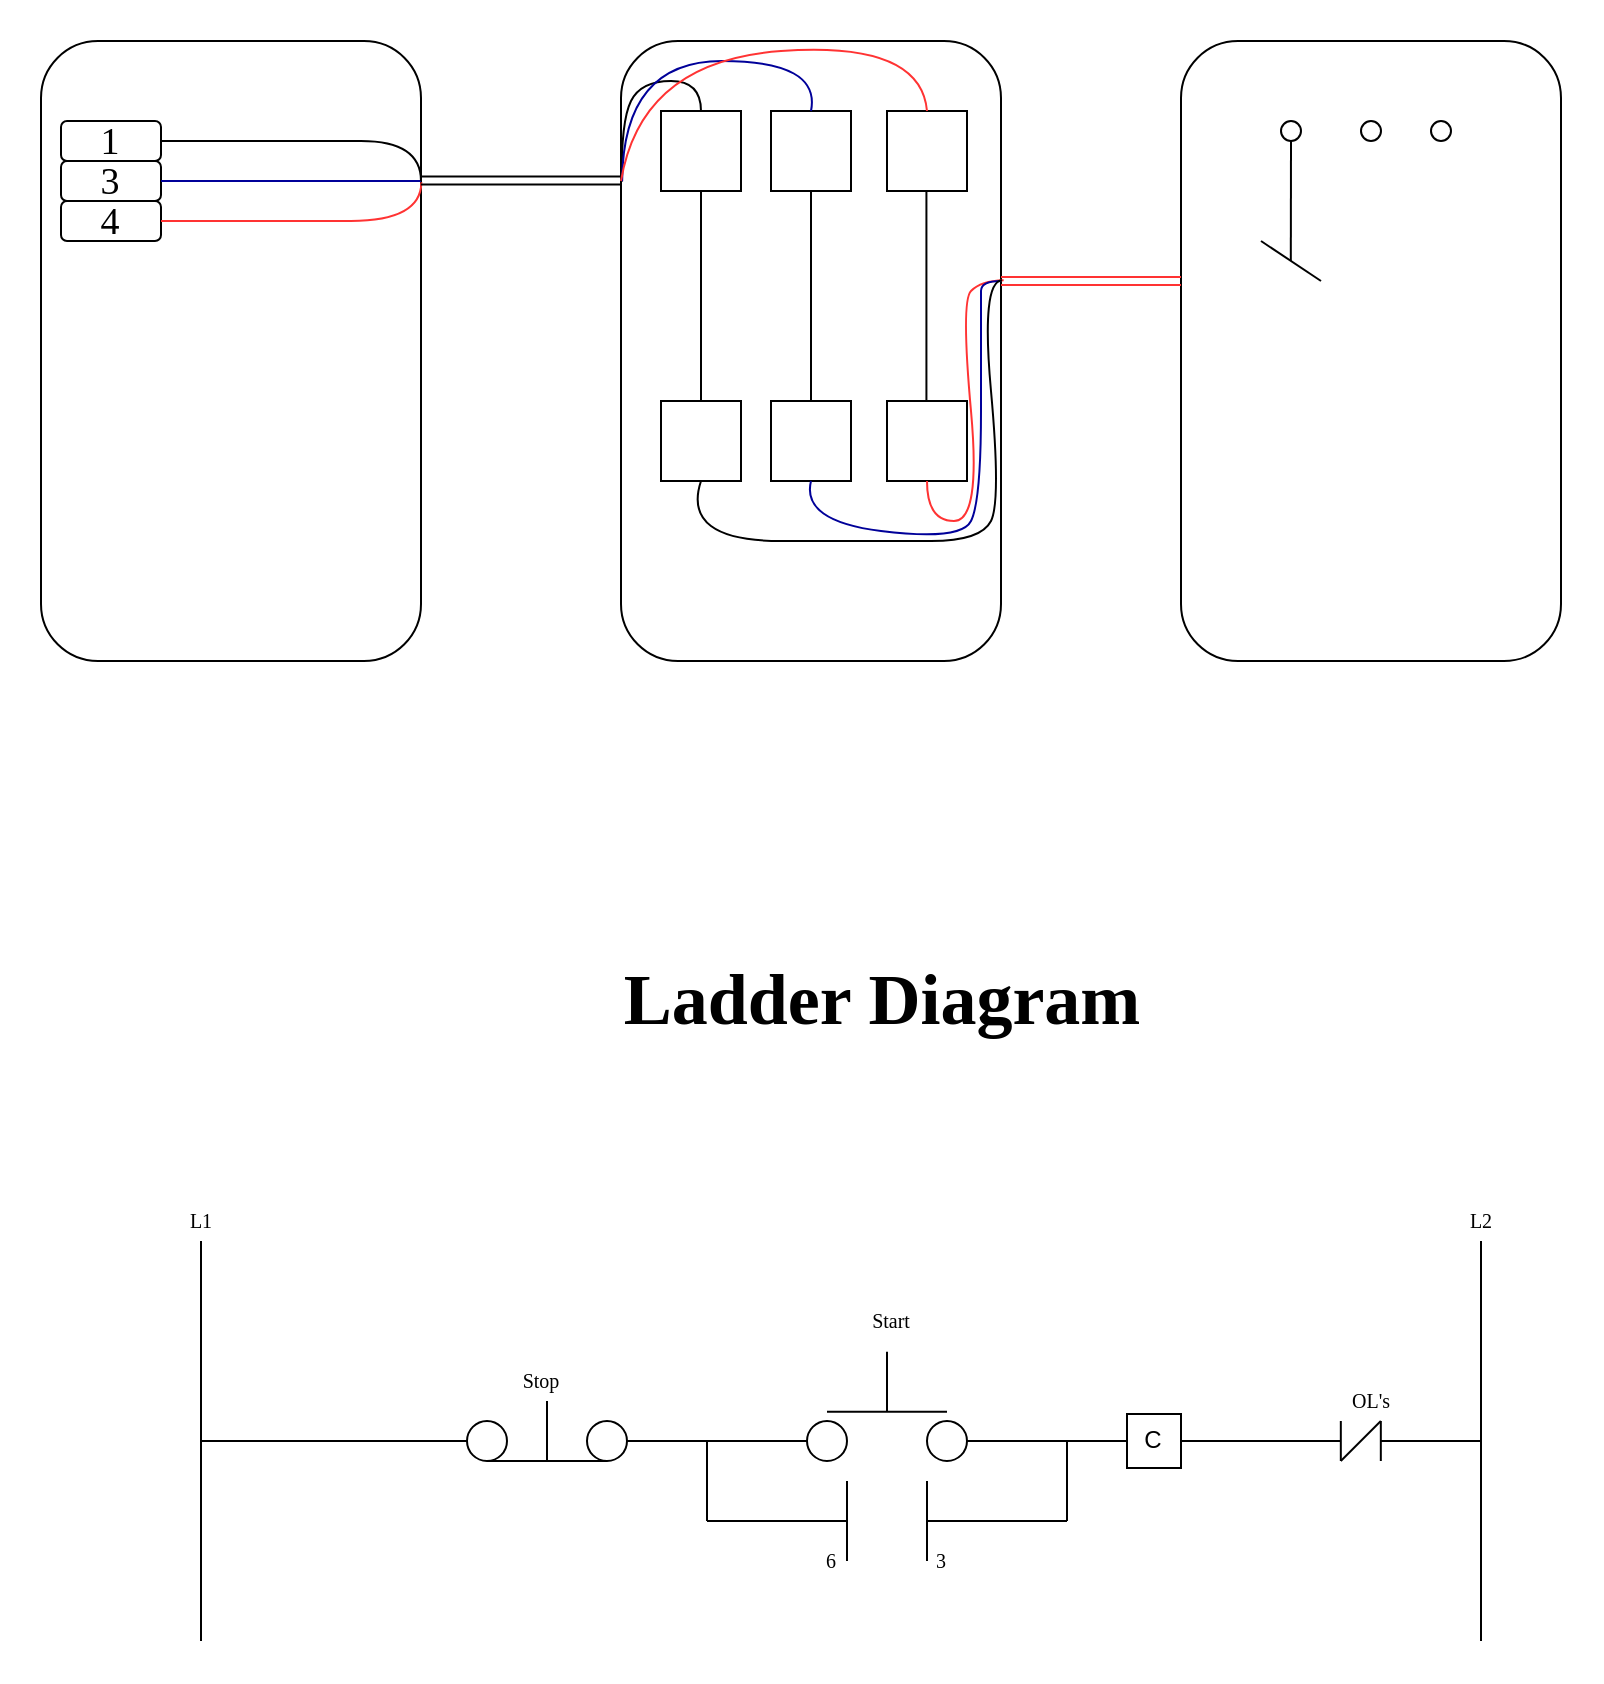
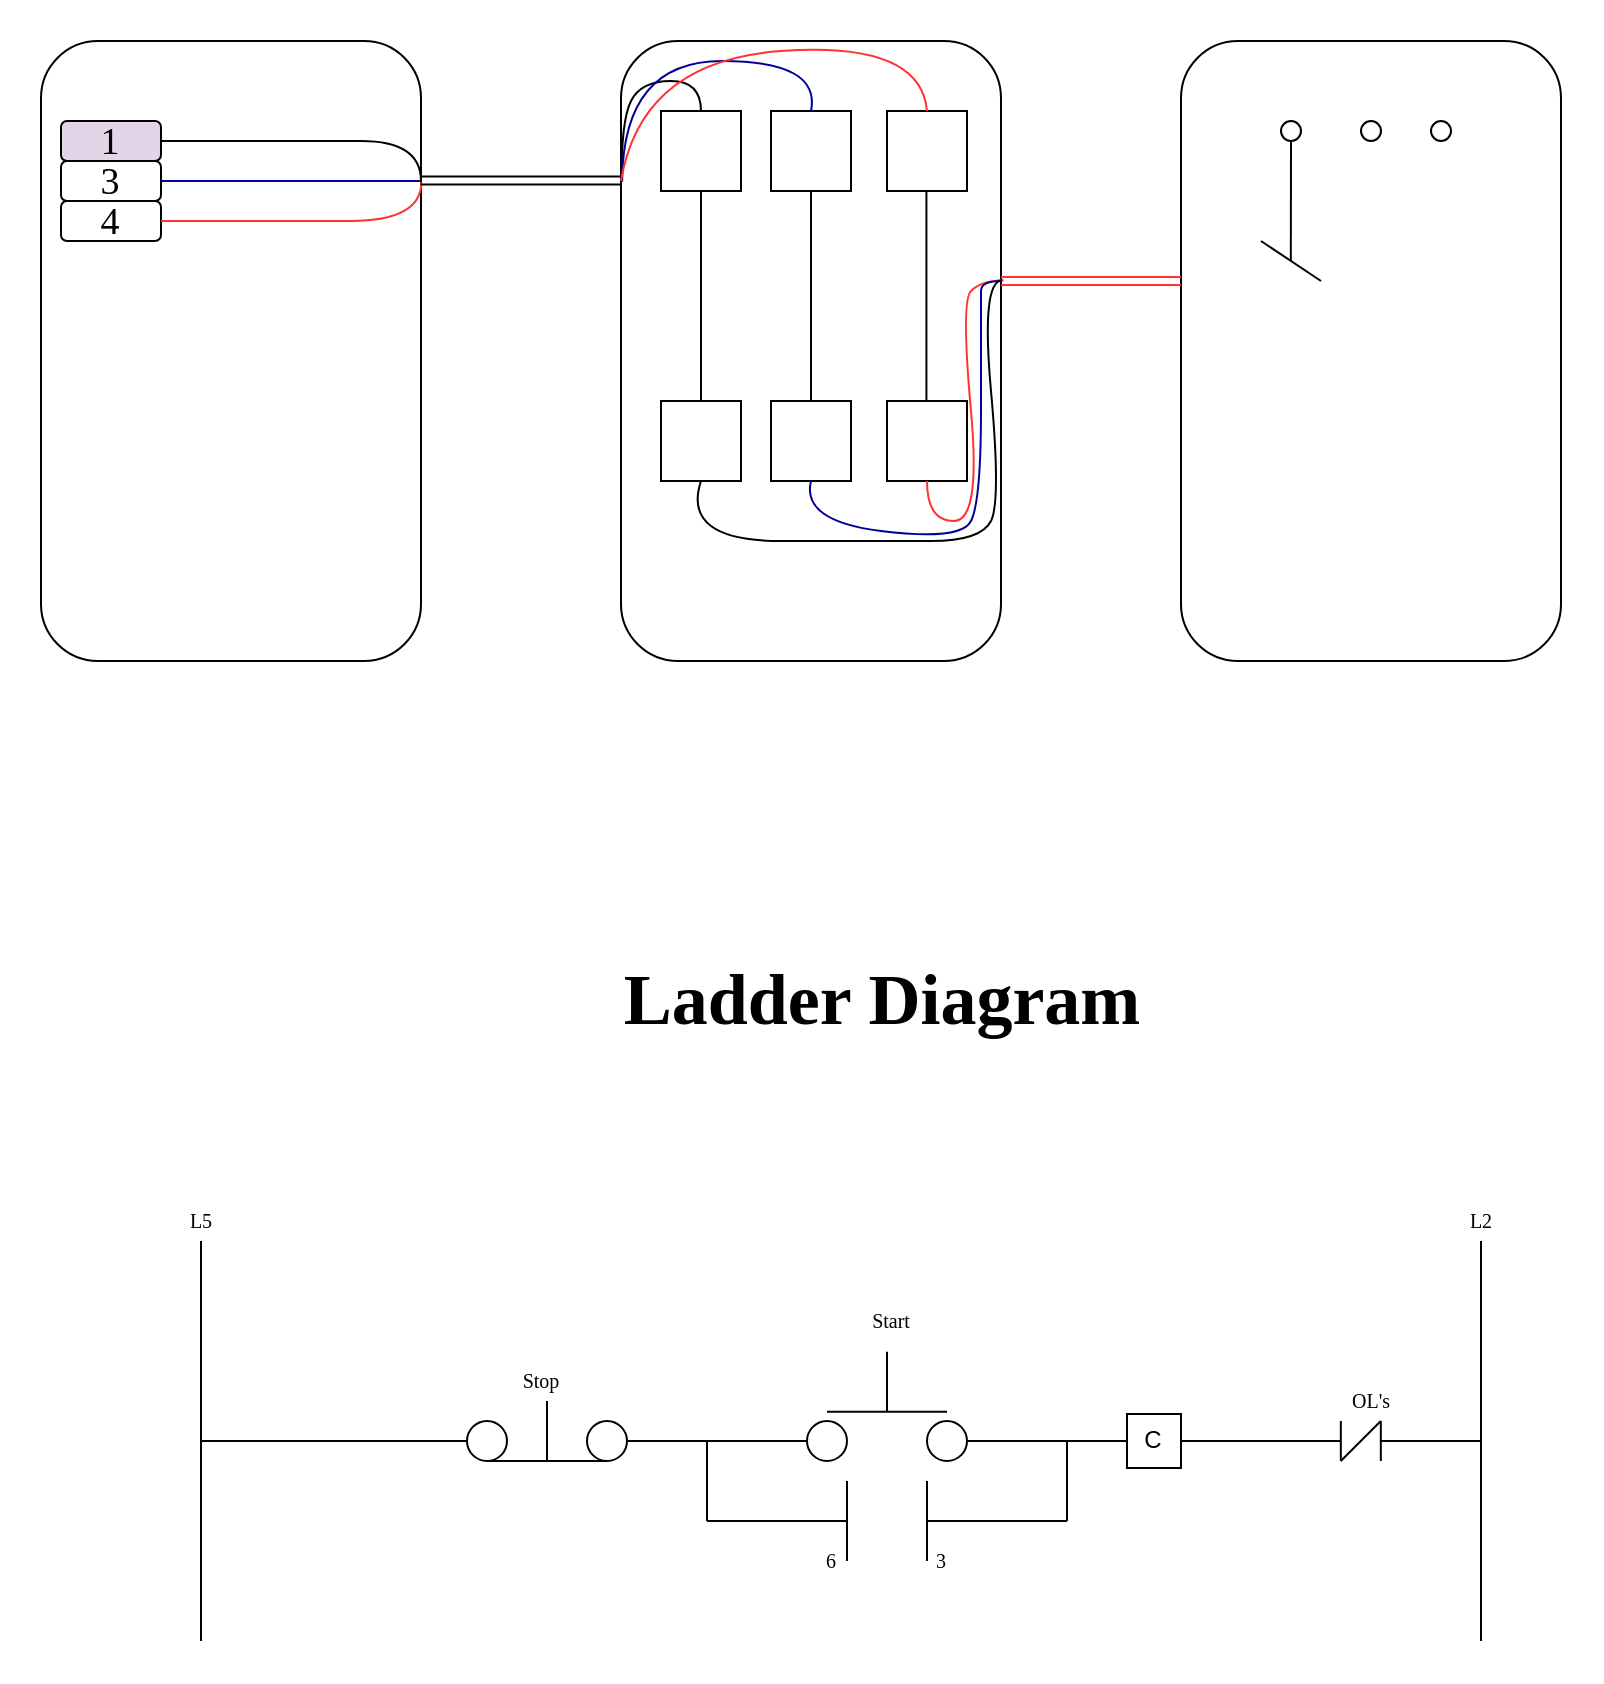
(111, 141) -> (111, 141)
(202, 1221) -> (202, 1221)
